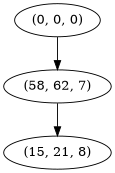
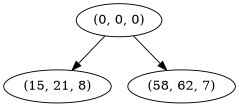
(57, 115) -> (92, 50)
